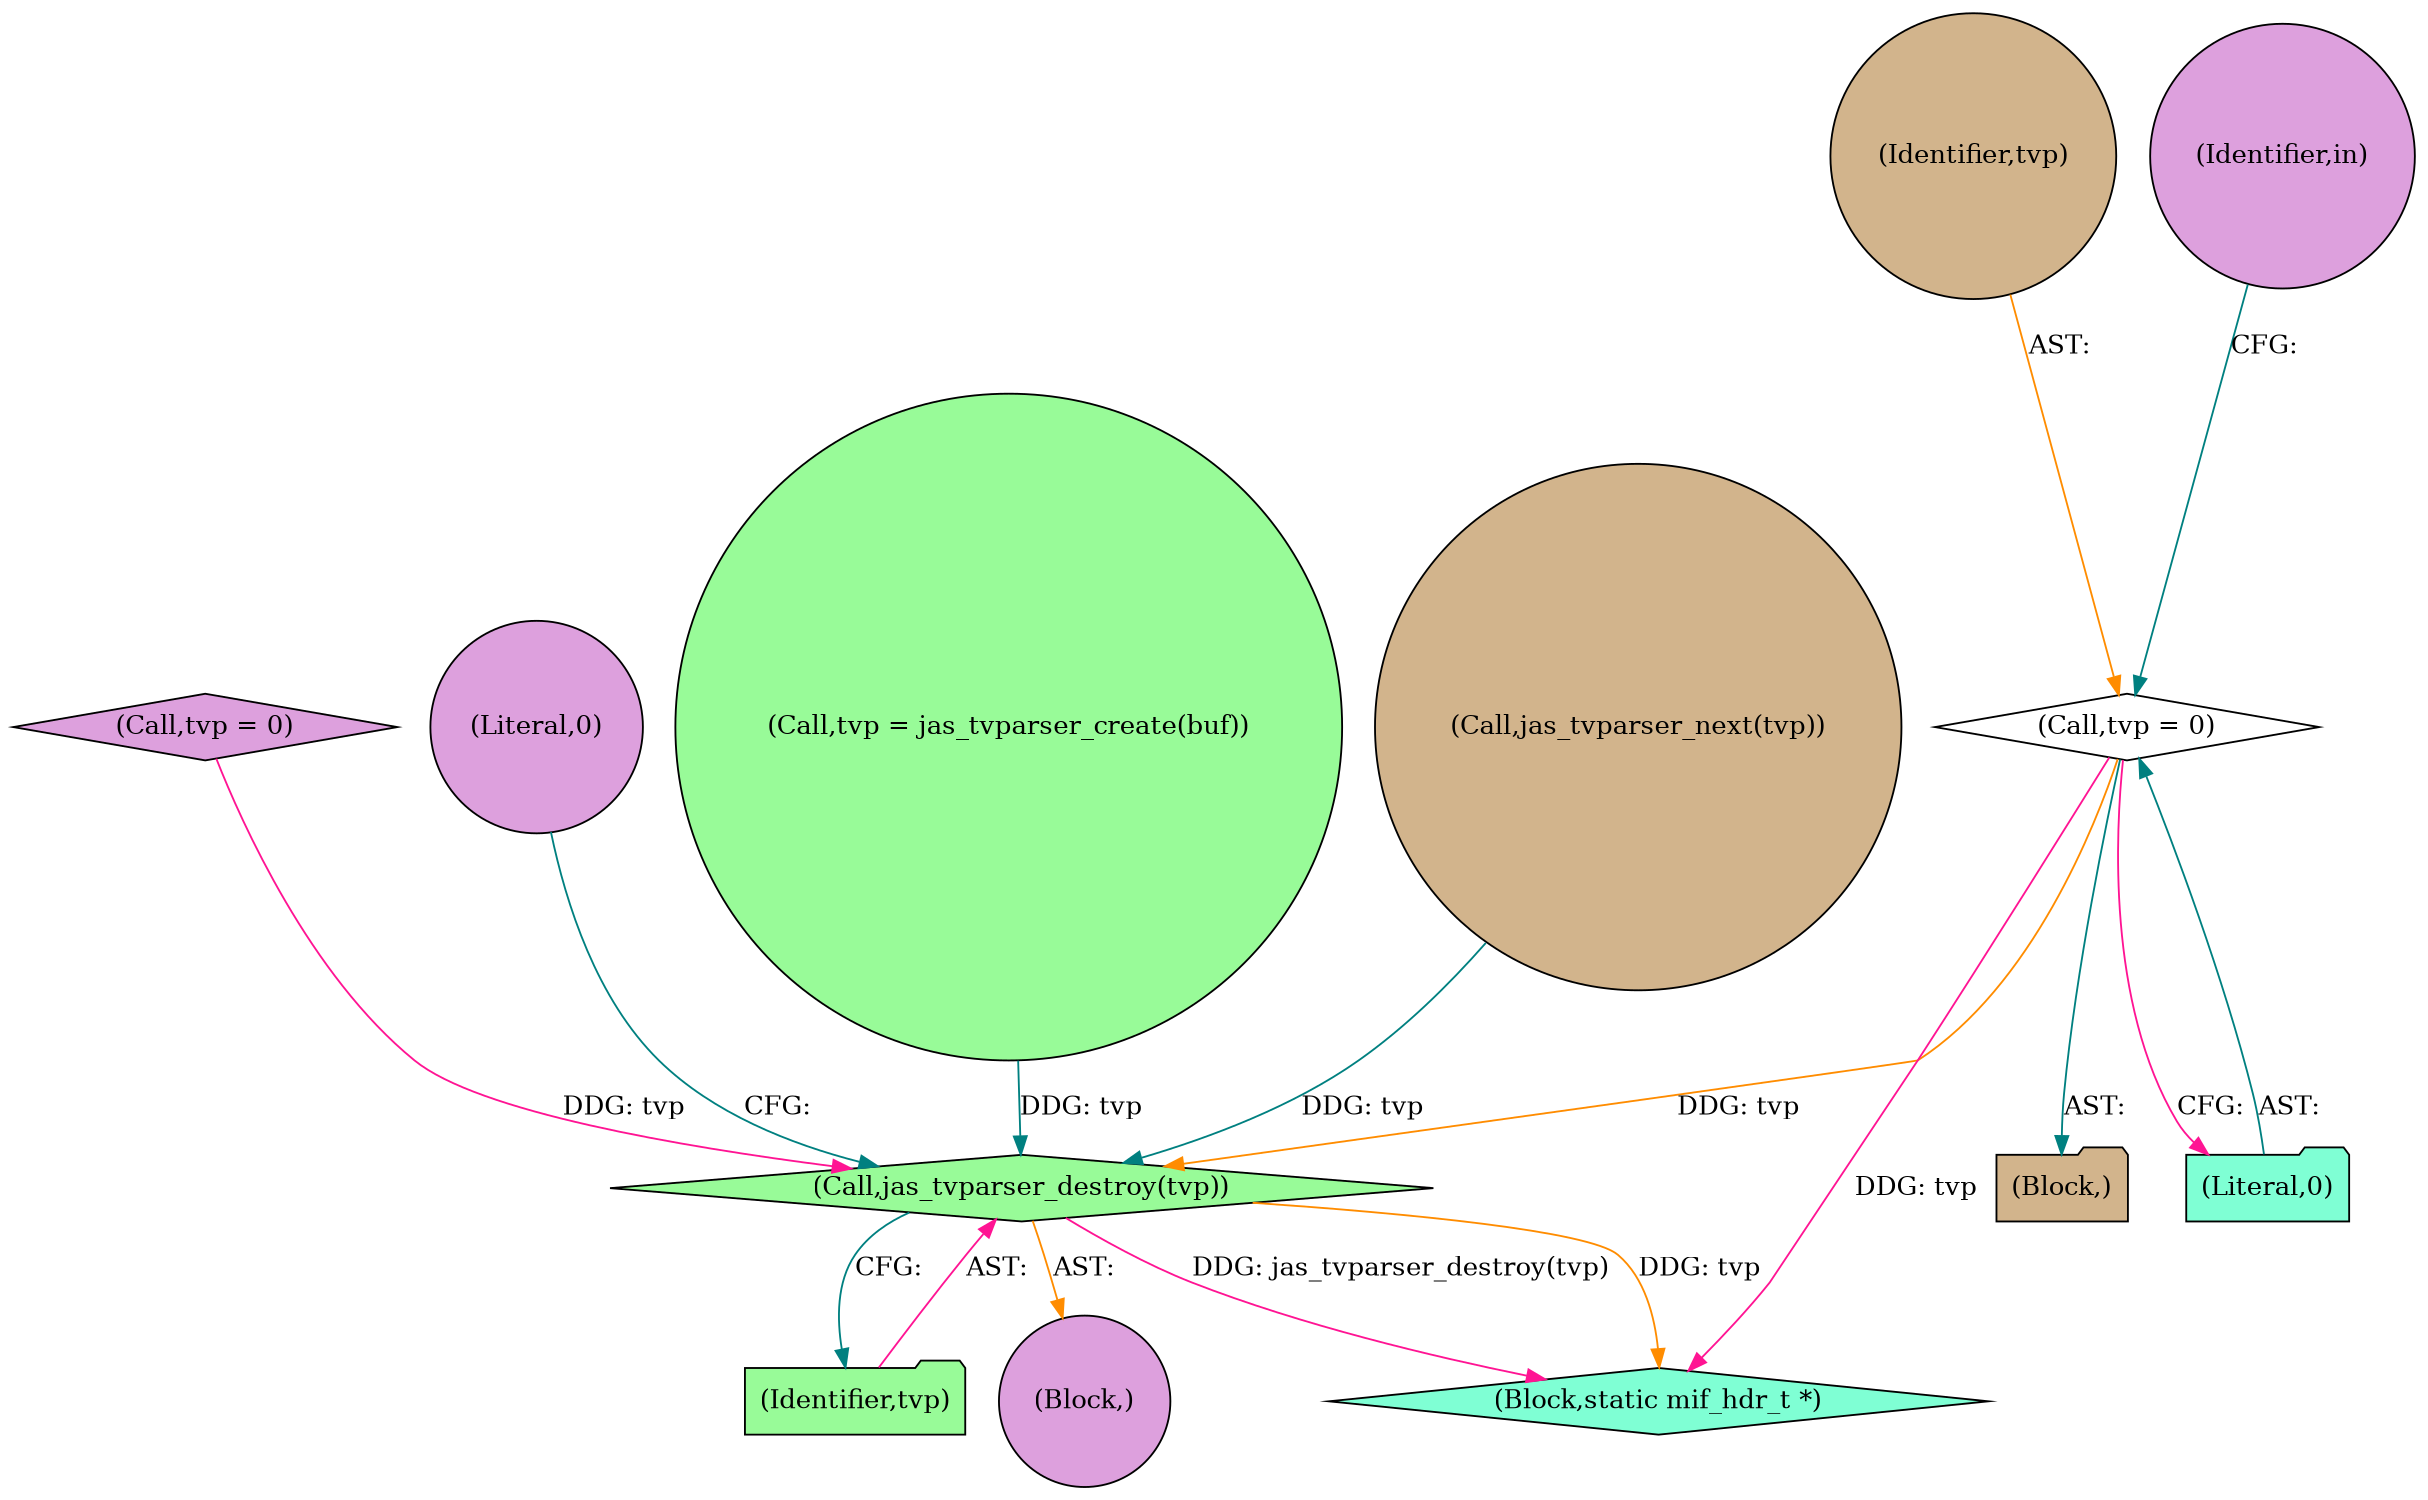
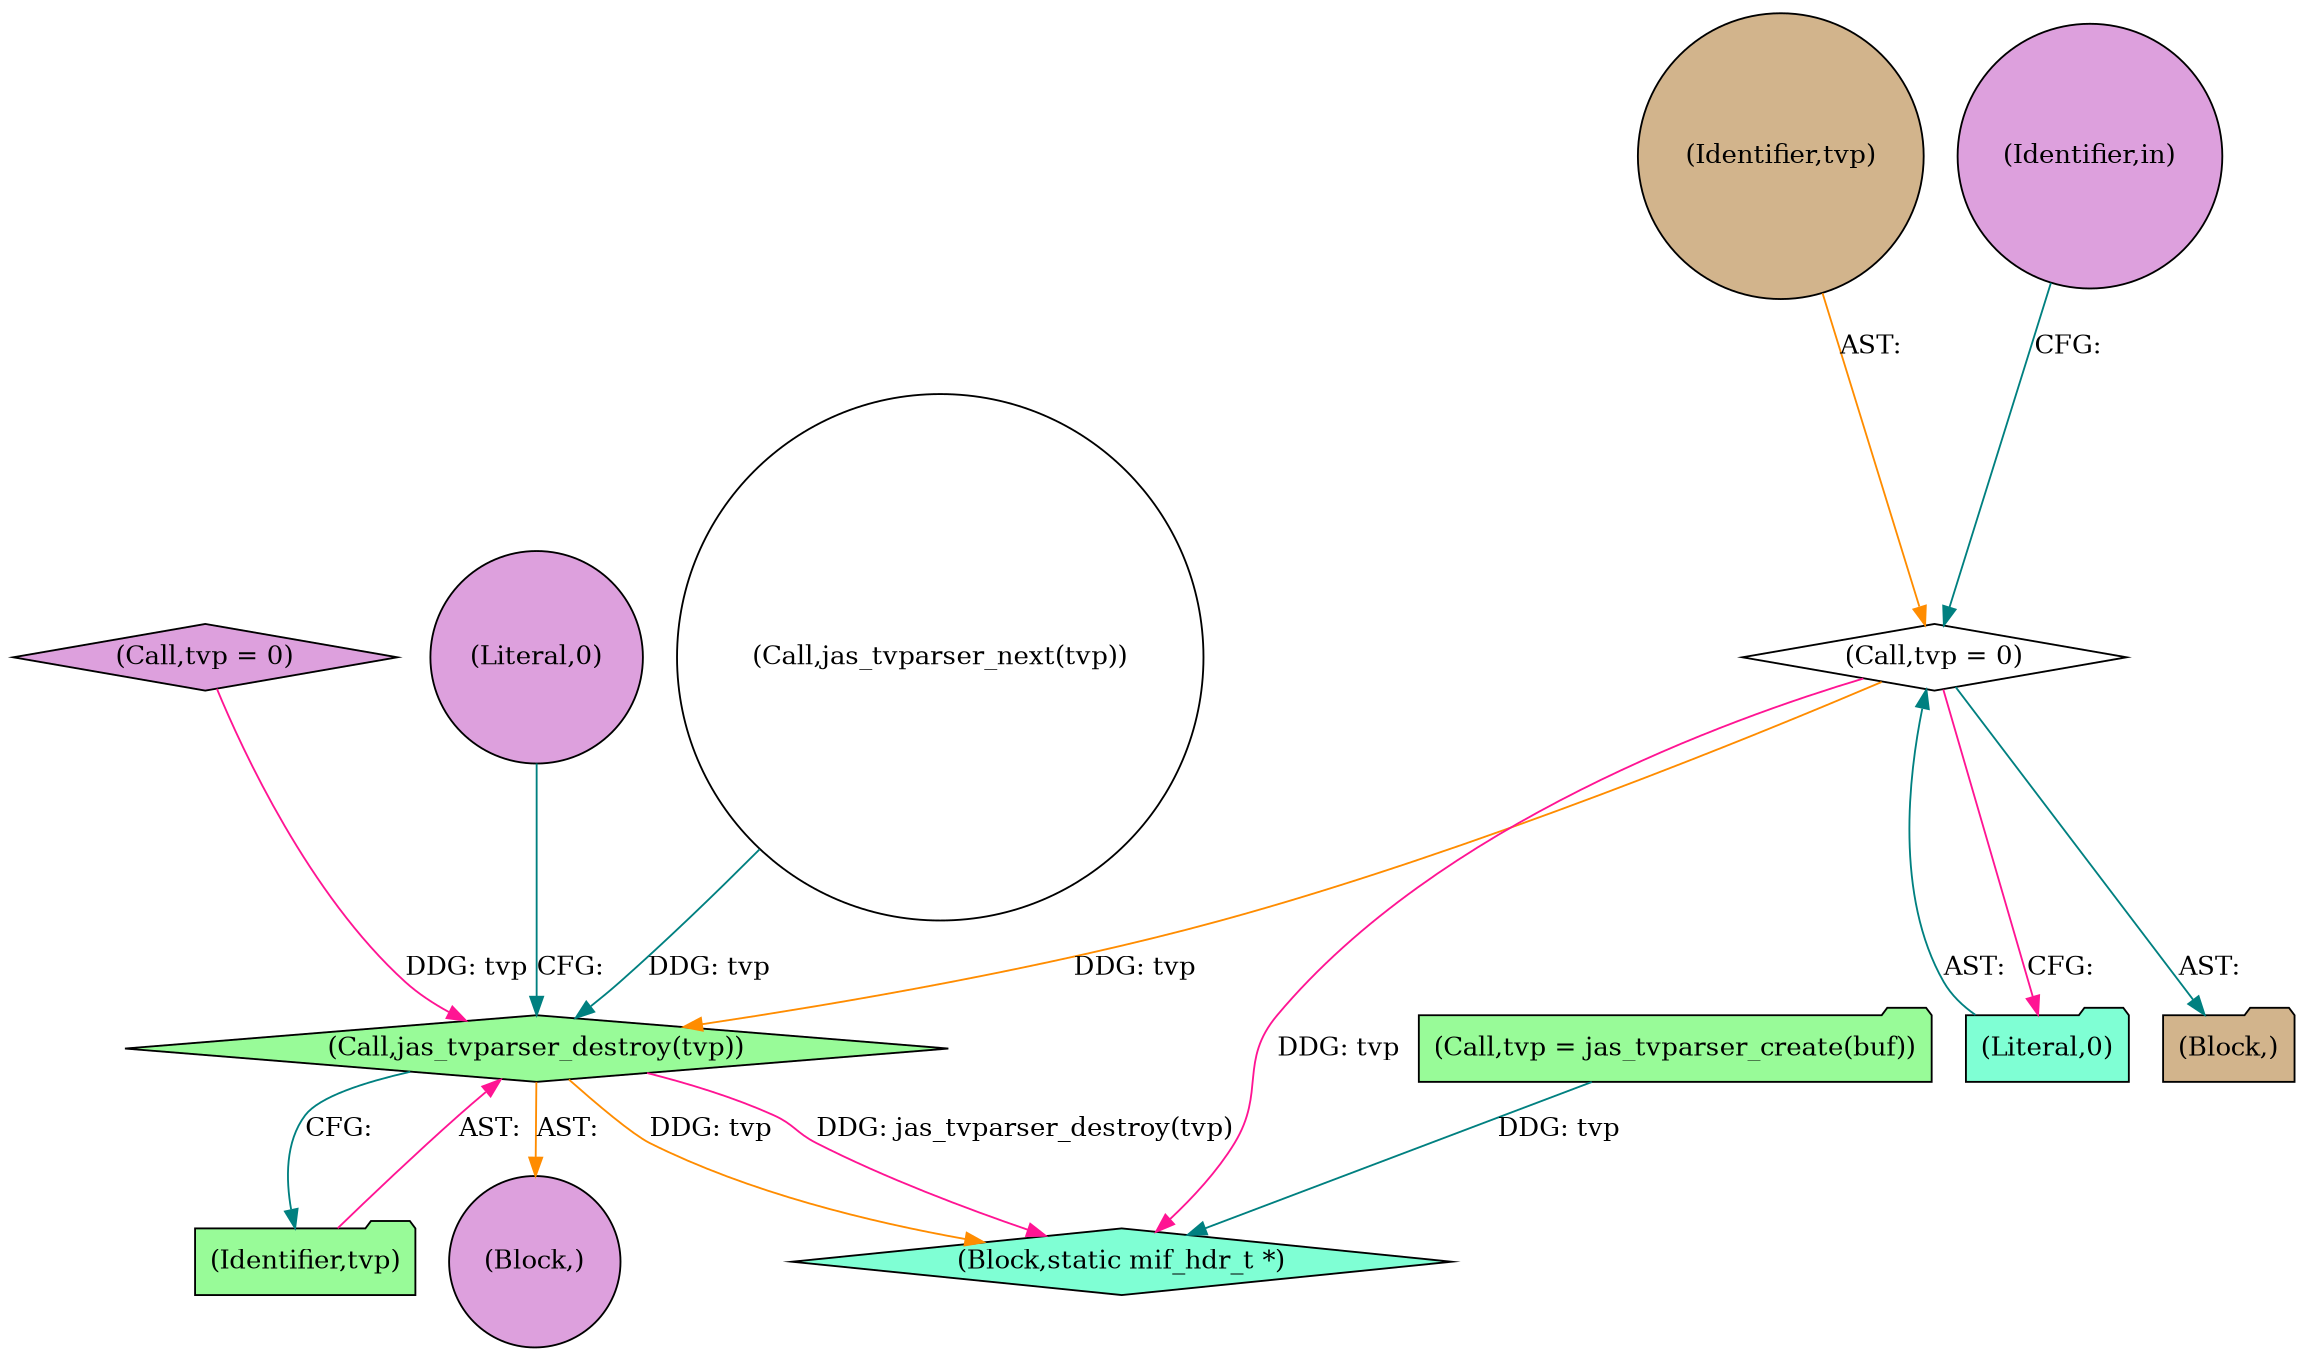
(1009, 727) -> (1675, 1049)
(1638, 727) -> (940, 657)
(1019, 1098) -> (1398, 1155)
